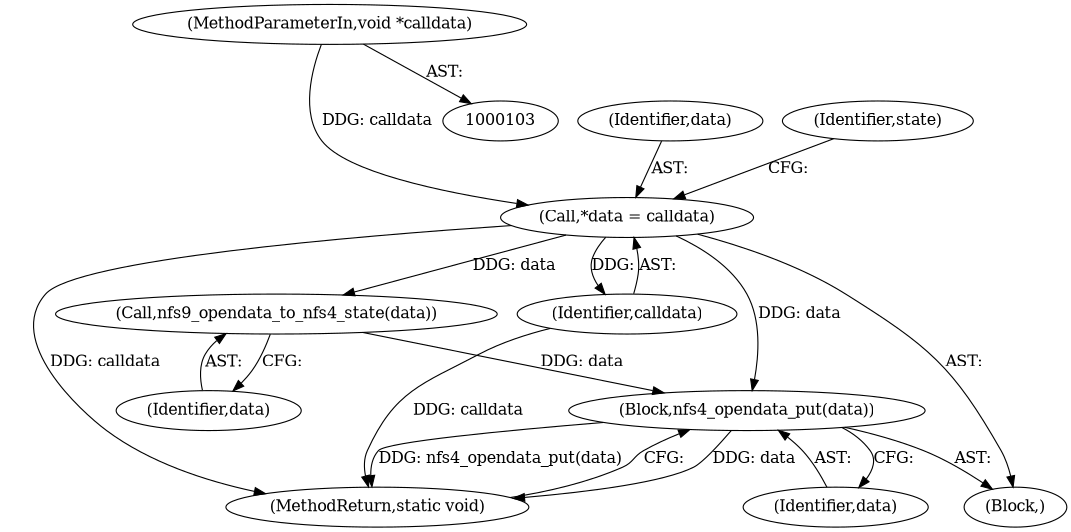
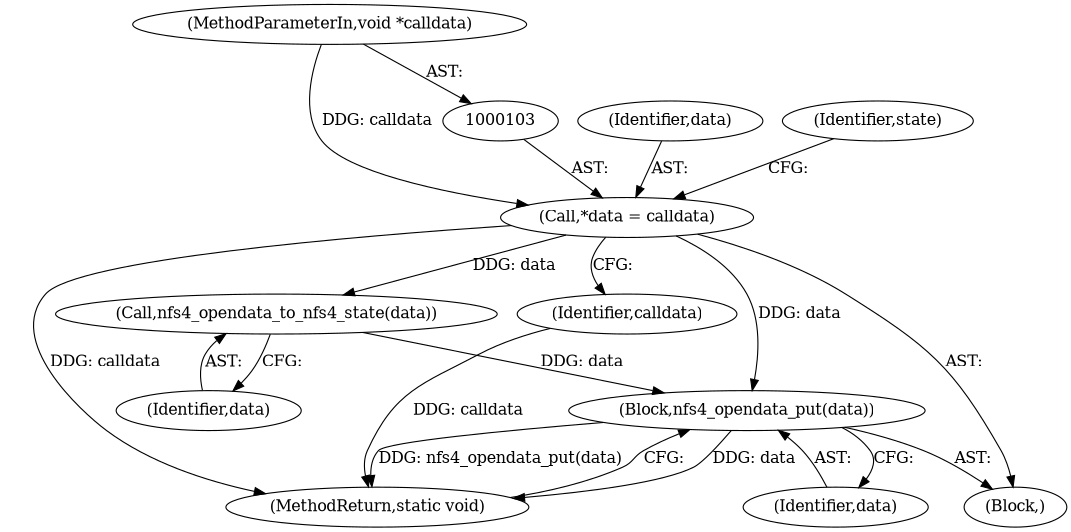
(615, 266) -> (615, 266)
(638, 271) -> (559, 165)
(276, 314) -> (276, 314)
